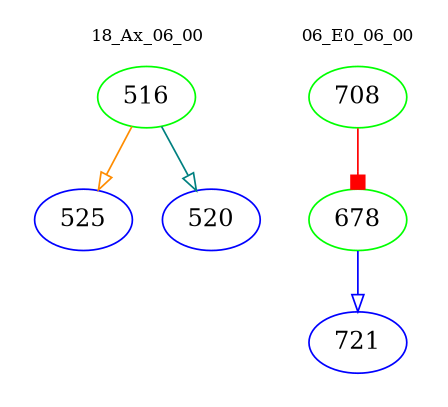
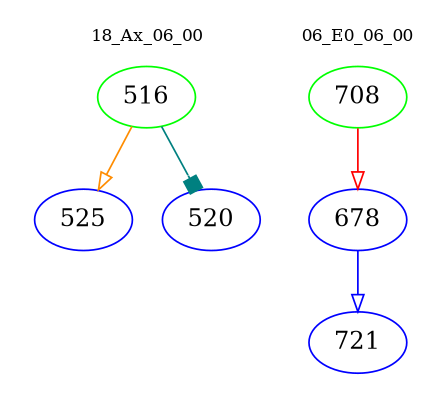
(358, 150) -> (358, 150)
(175, 151) -> (175, 151)
(358, 220) -> (358, 220)
